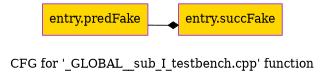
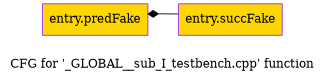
(158, 25) -> (168, 14)
